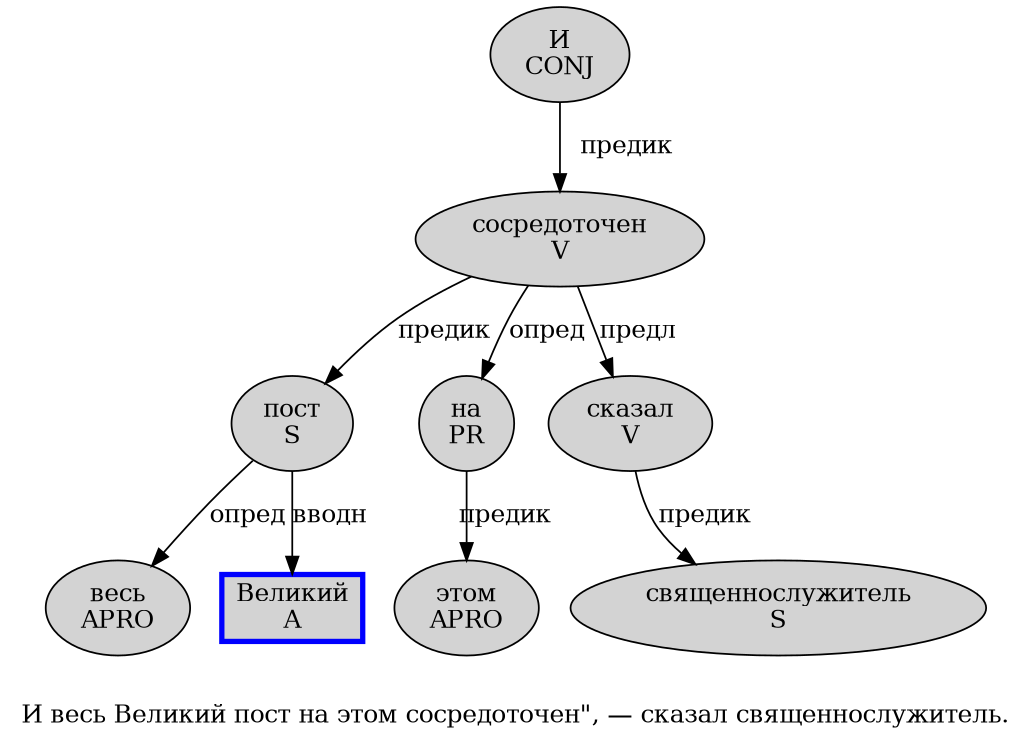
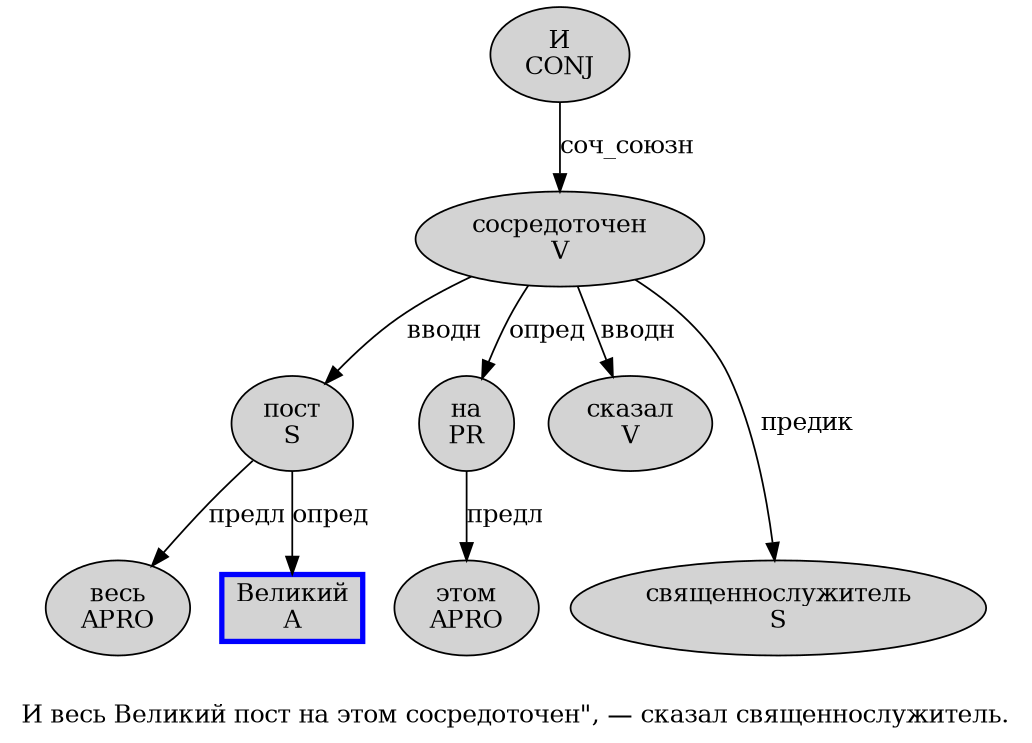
(627, 147) -> (627, 147)
(445, 331) -> (445, 331)
(638, 331) -> (638, 331)
(247, 516) -> (247, 516)
(330, 516) -> (330, 516)
(505, 516) -> (505, 516)
(651, 516) -> (736, 393)
